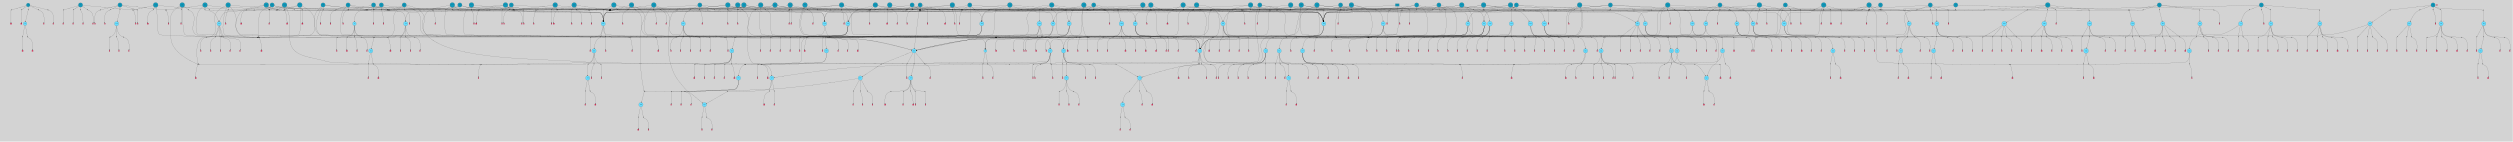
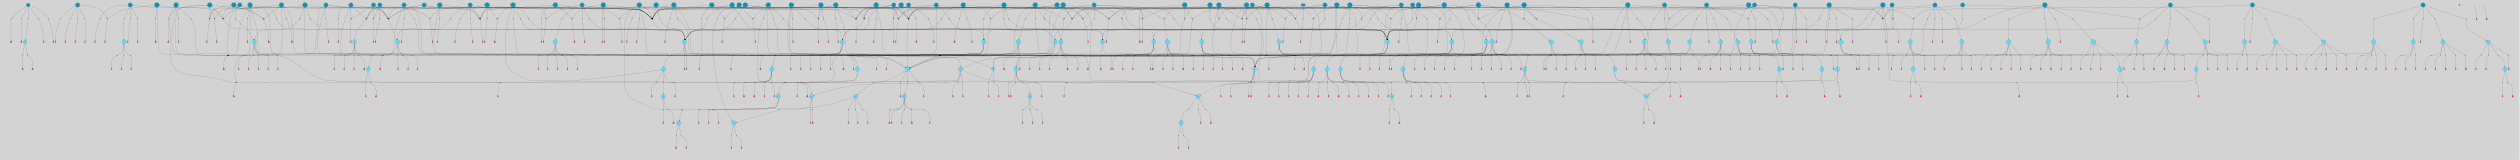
(1934, 51) -> none
